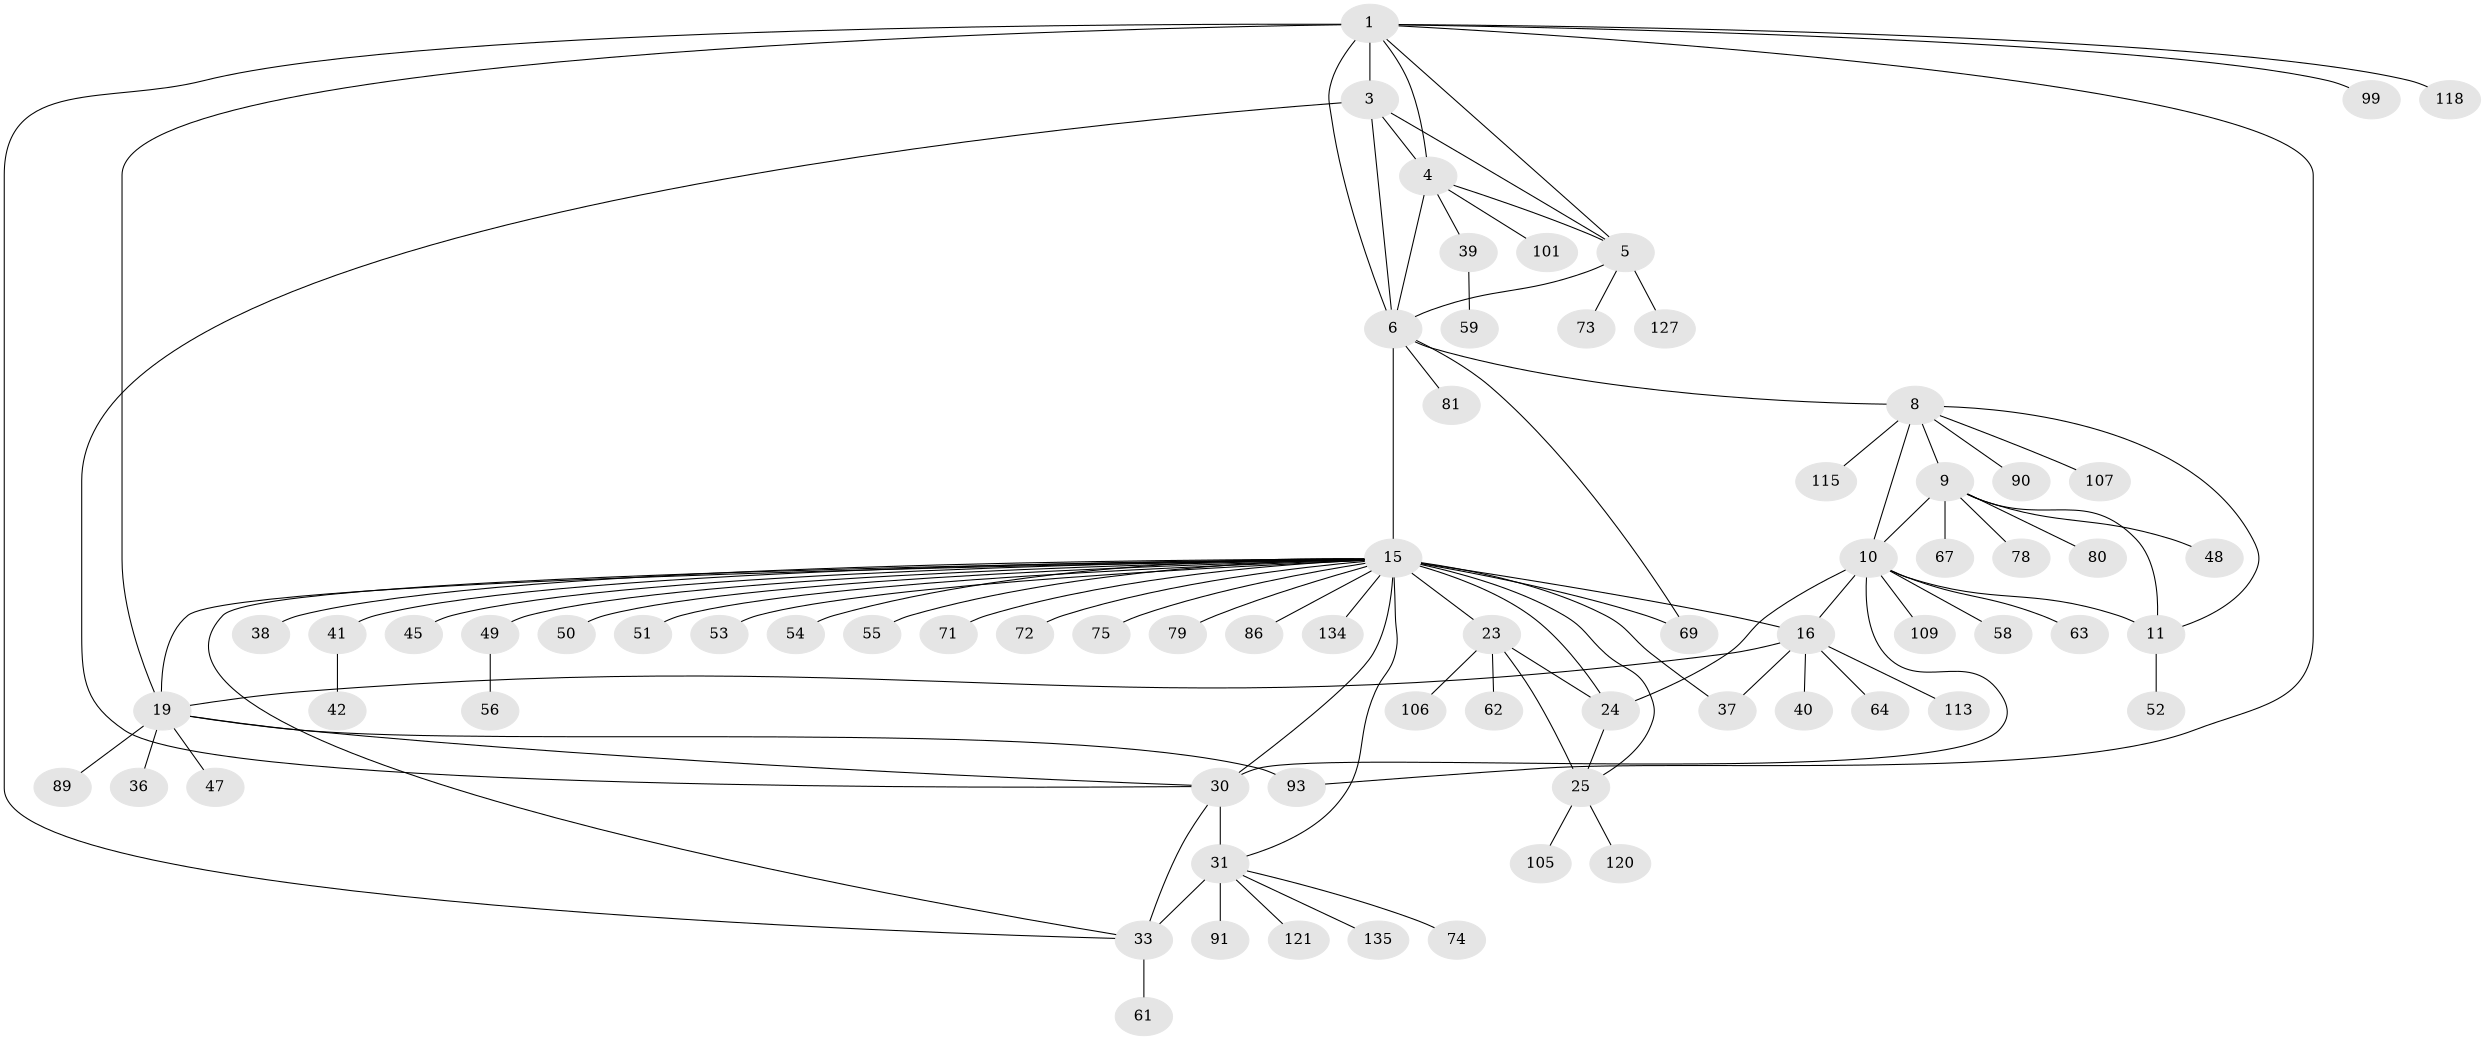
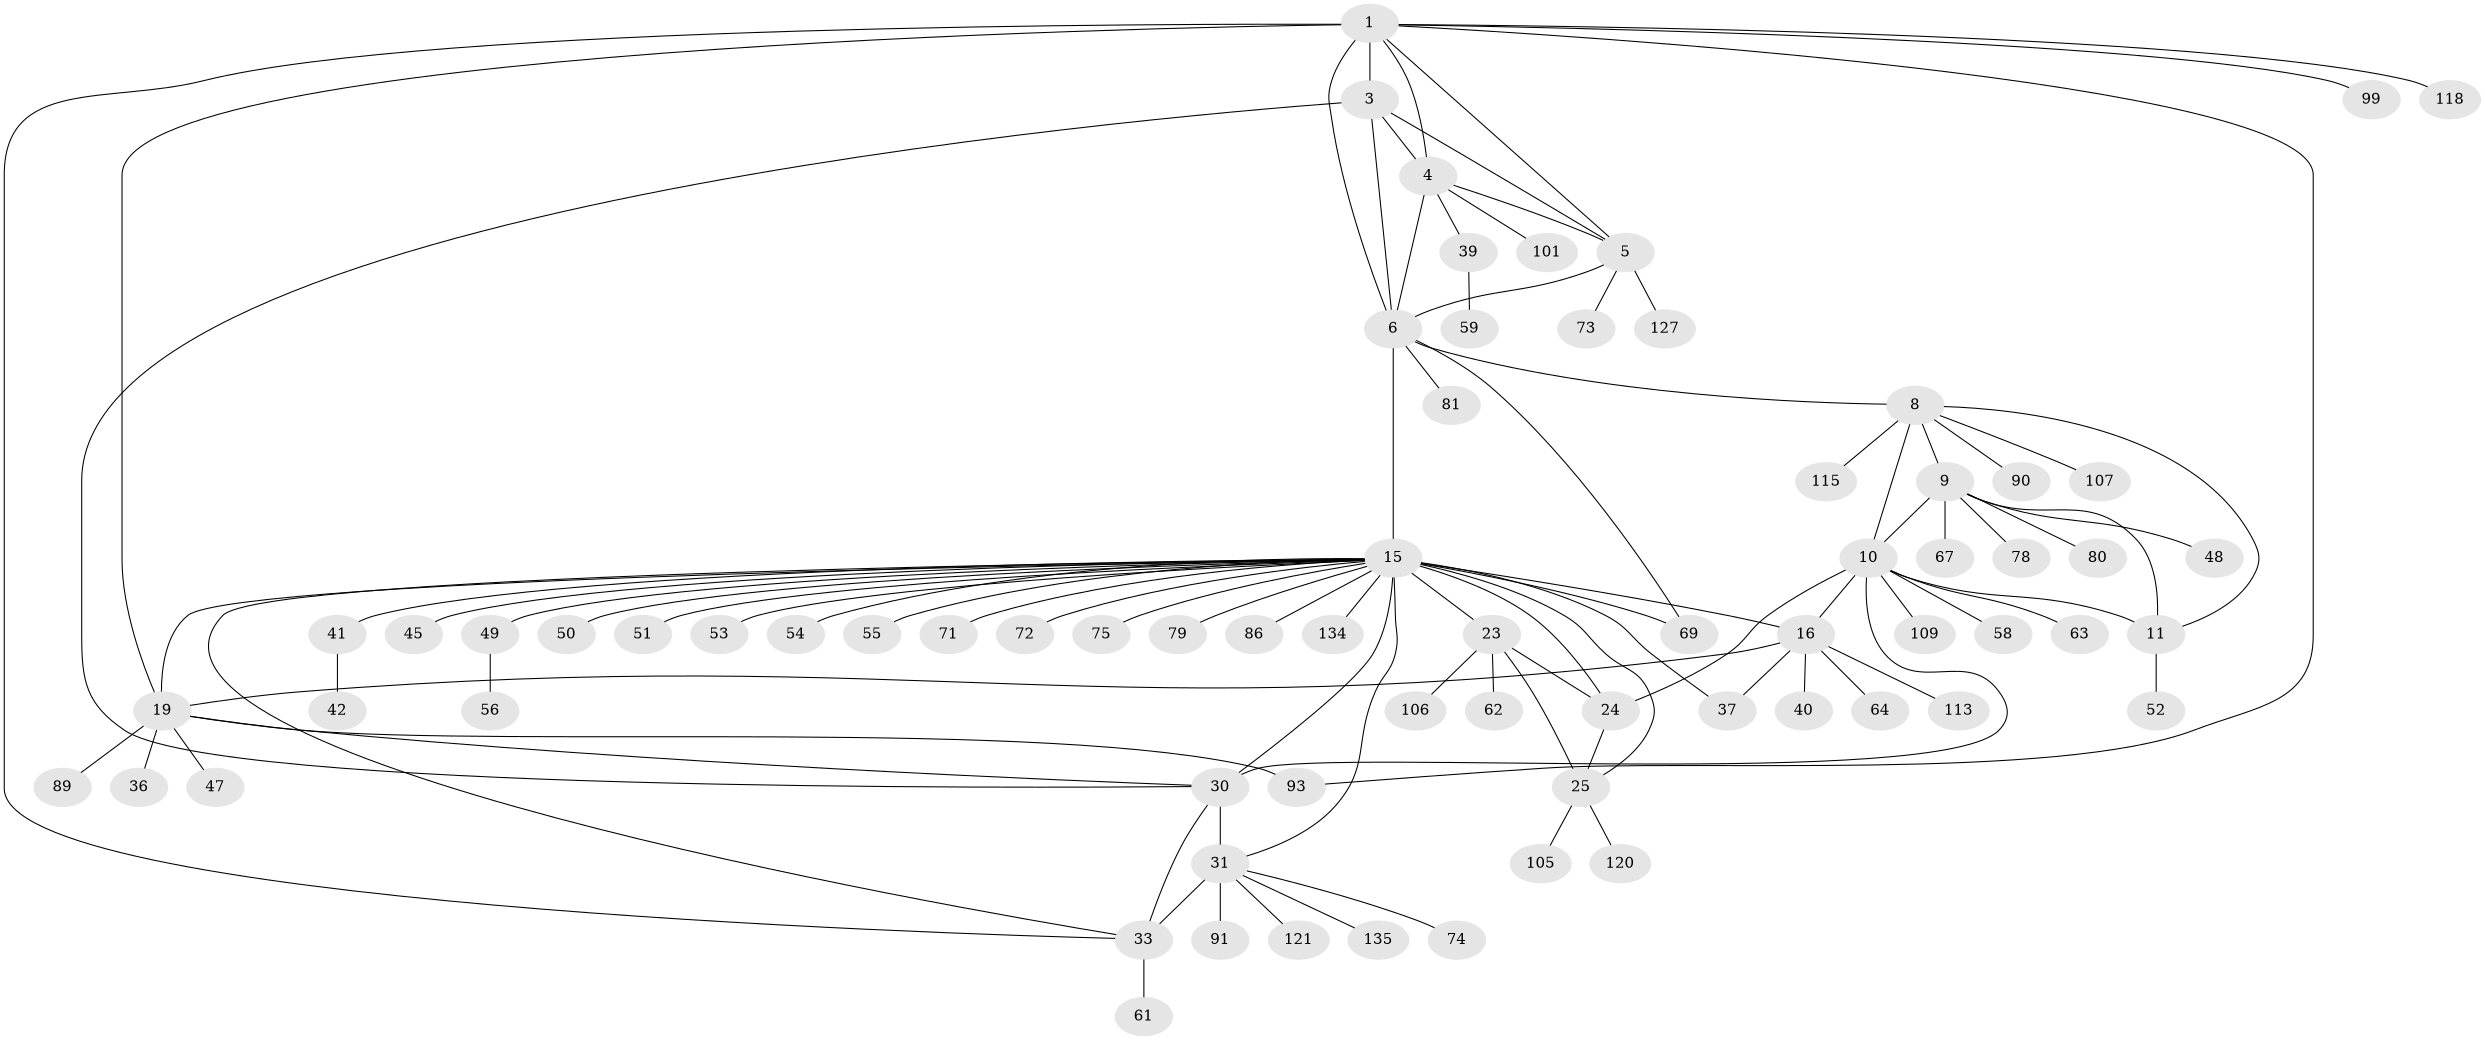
(261, 635) -> none
